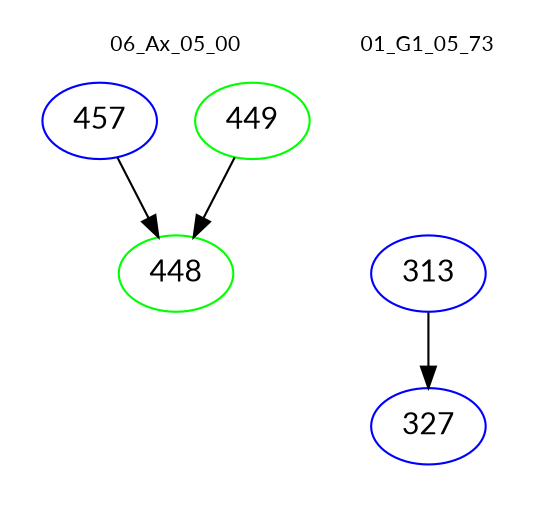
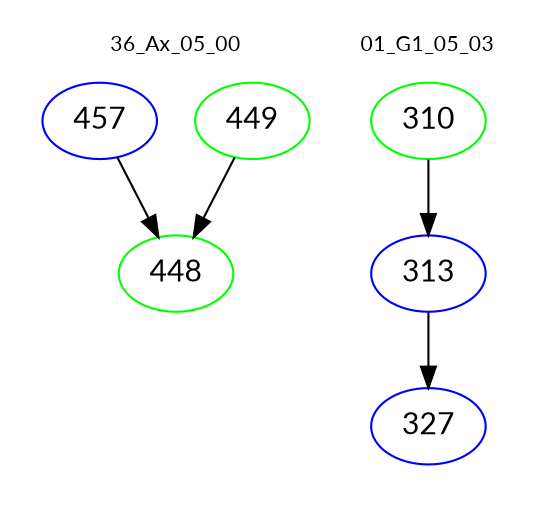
(176, 46) -> (176, 46)
(428, 46) -> (428, 46)
none -> (428, 121)
